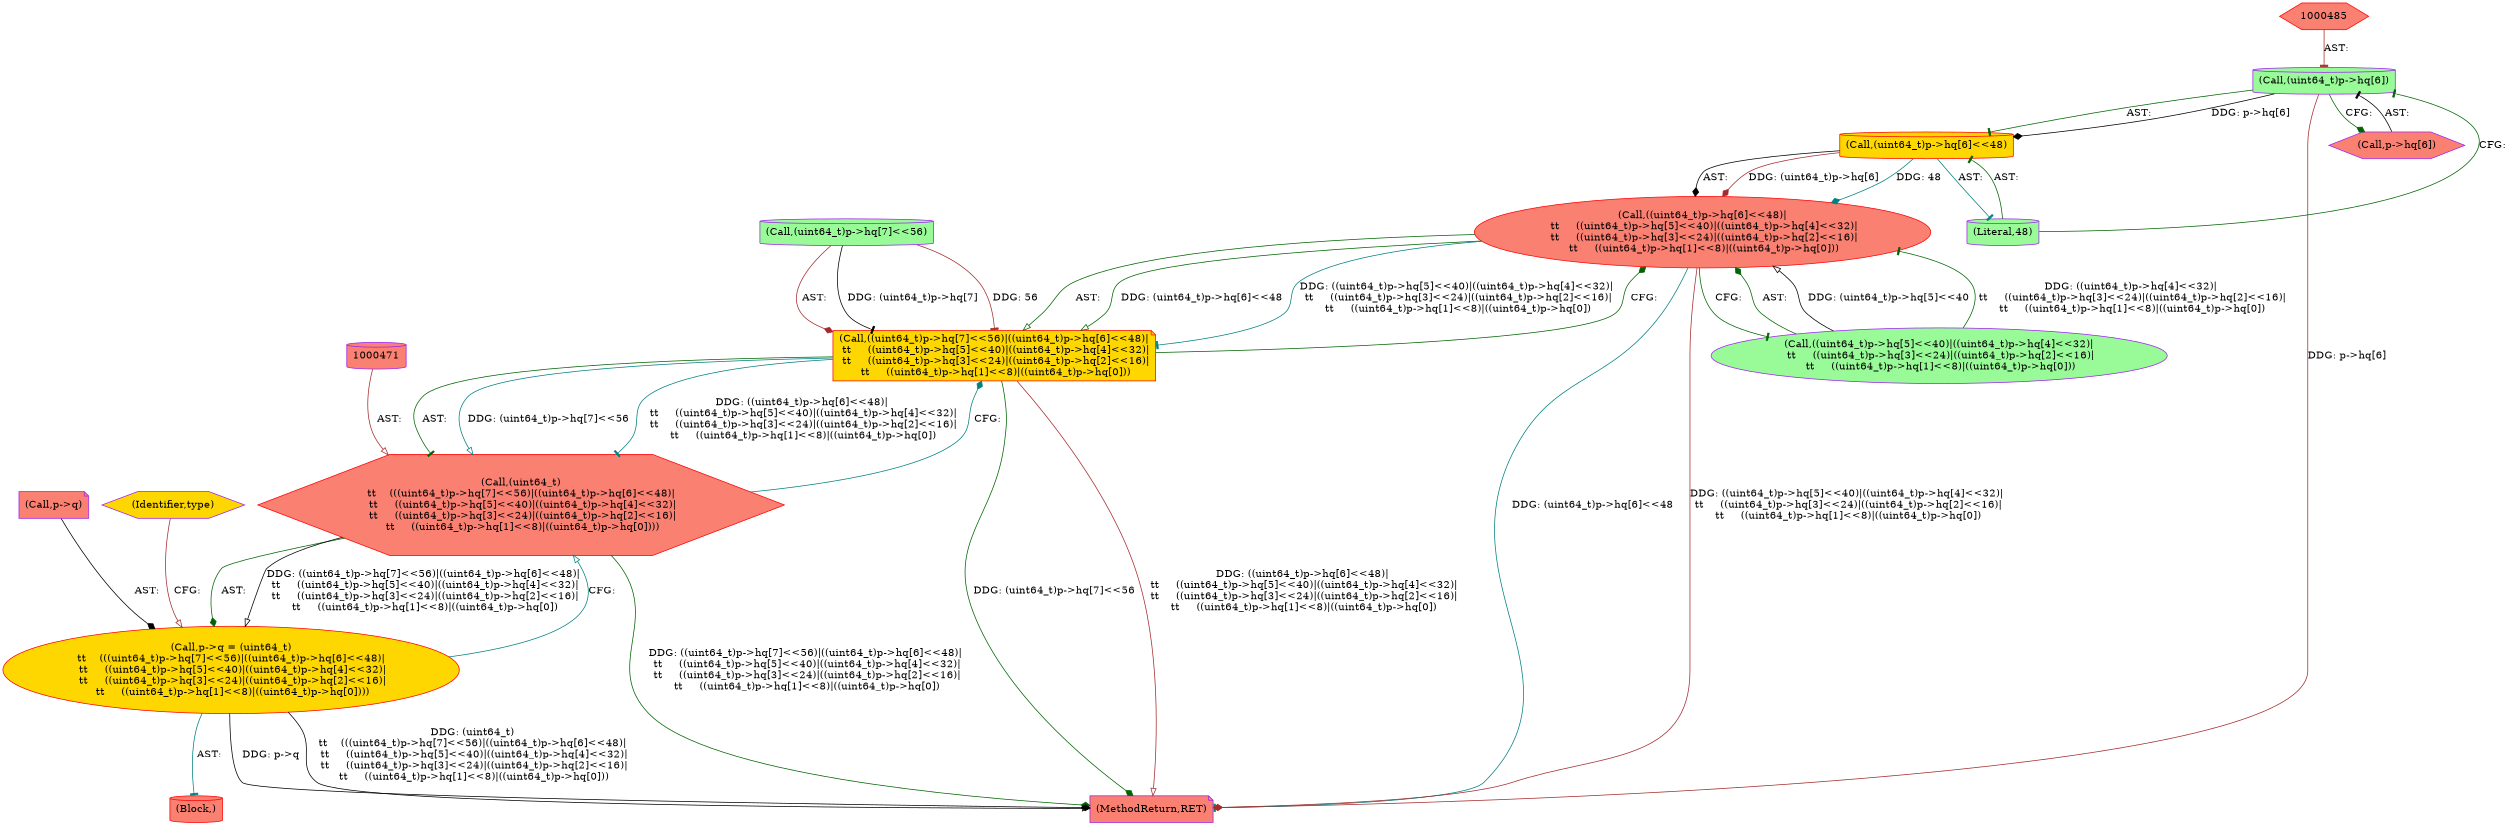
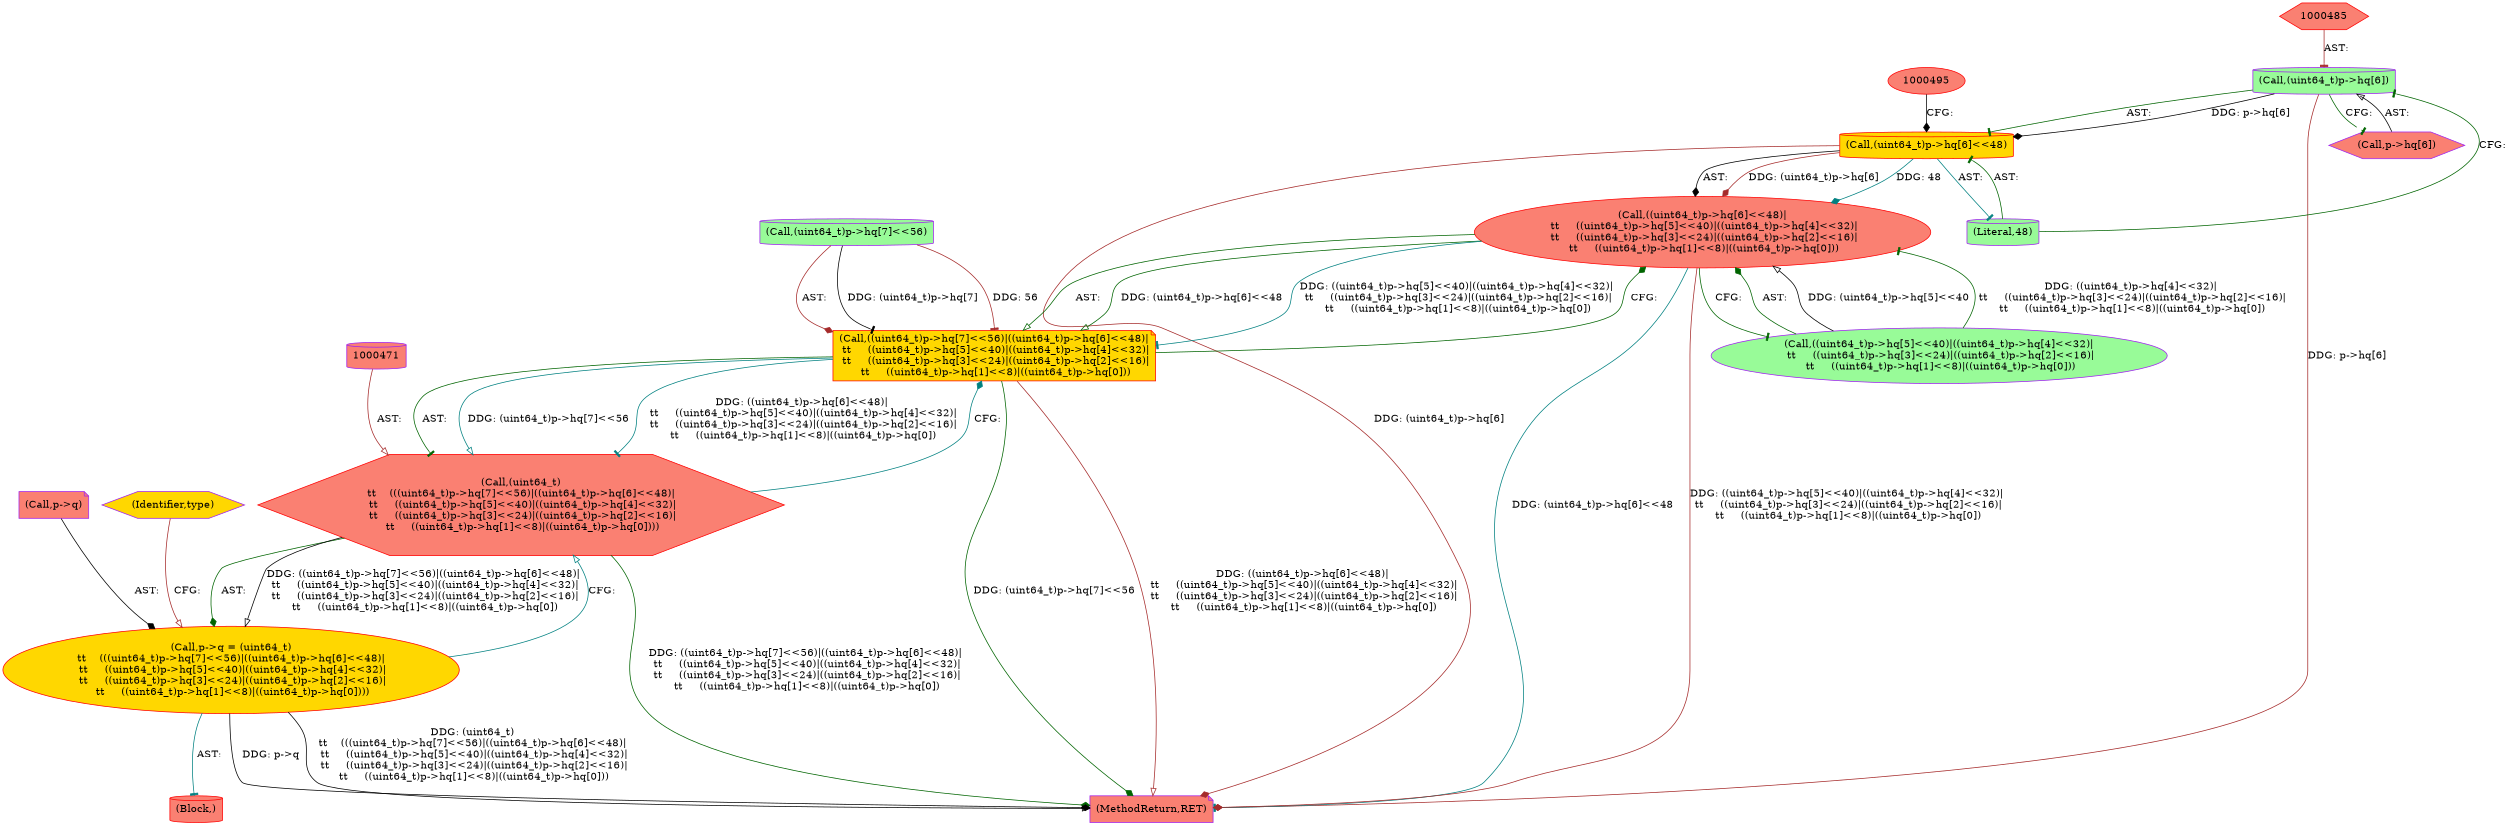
none -> (1927, 81)
(2379, 111) -> (2379, 111)
(2340, 113) -> (2340, 113)
none -> (1067, 326)
